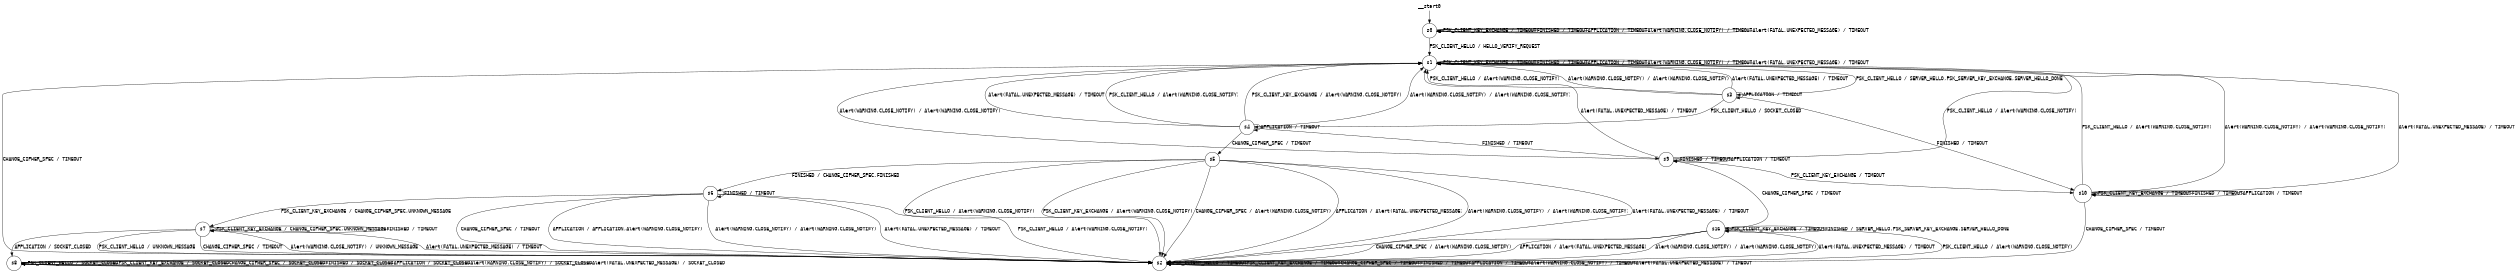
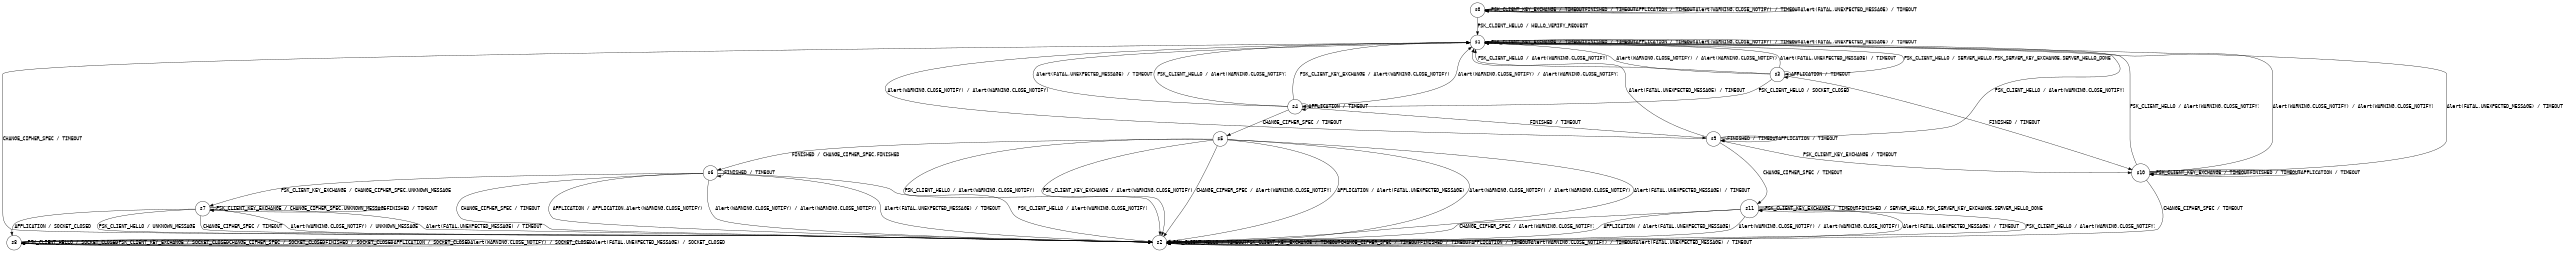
(1430, 7) -> none
(1716, 229) -> (1750, 209)
